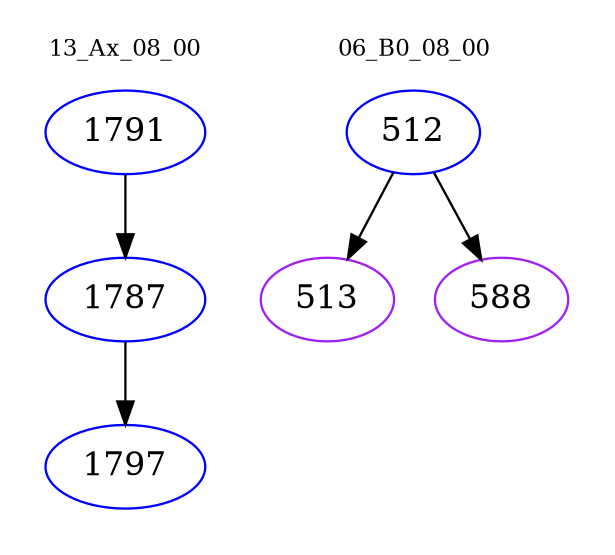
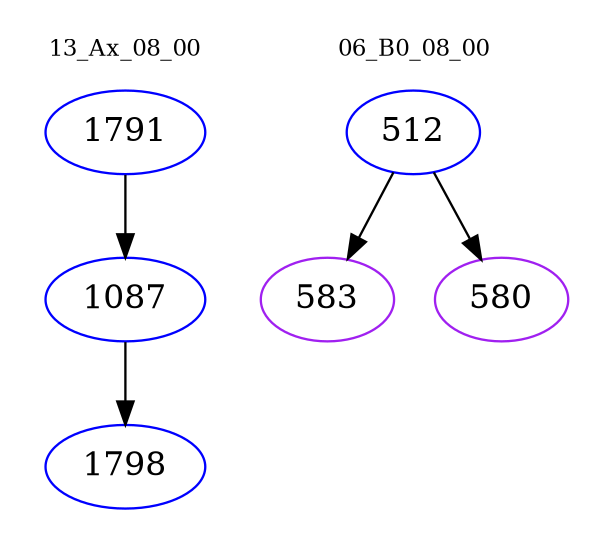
(125, 300) -> (125, 300)
(327, 300) -> (327, 300)
(502, 300) -> (502, 300)
(125, 467) -> (125, 467)
